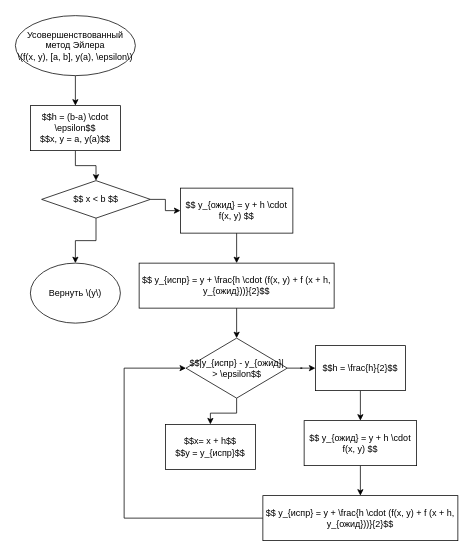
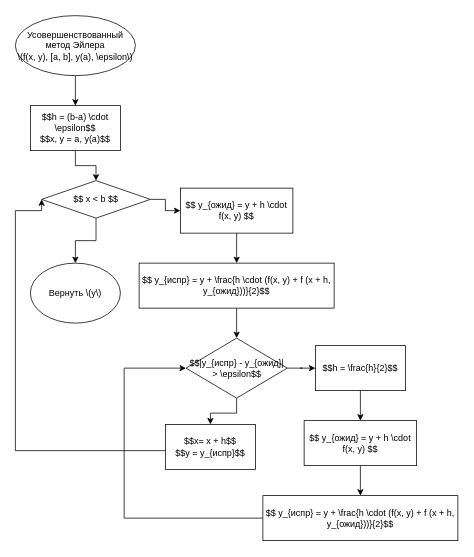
none -> (15, 389)
